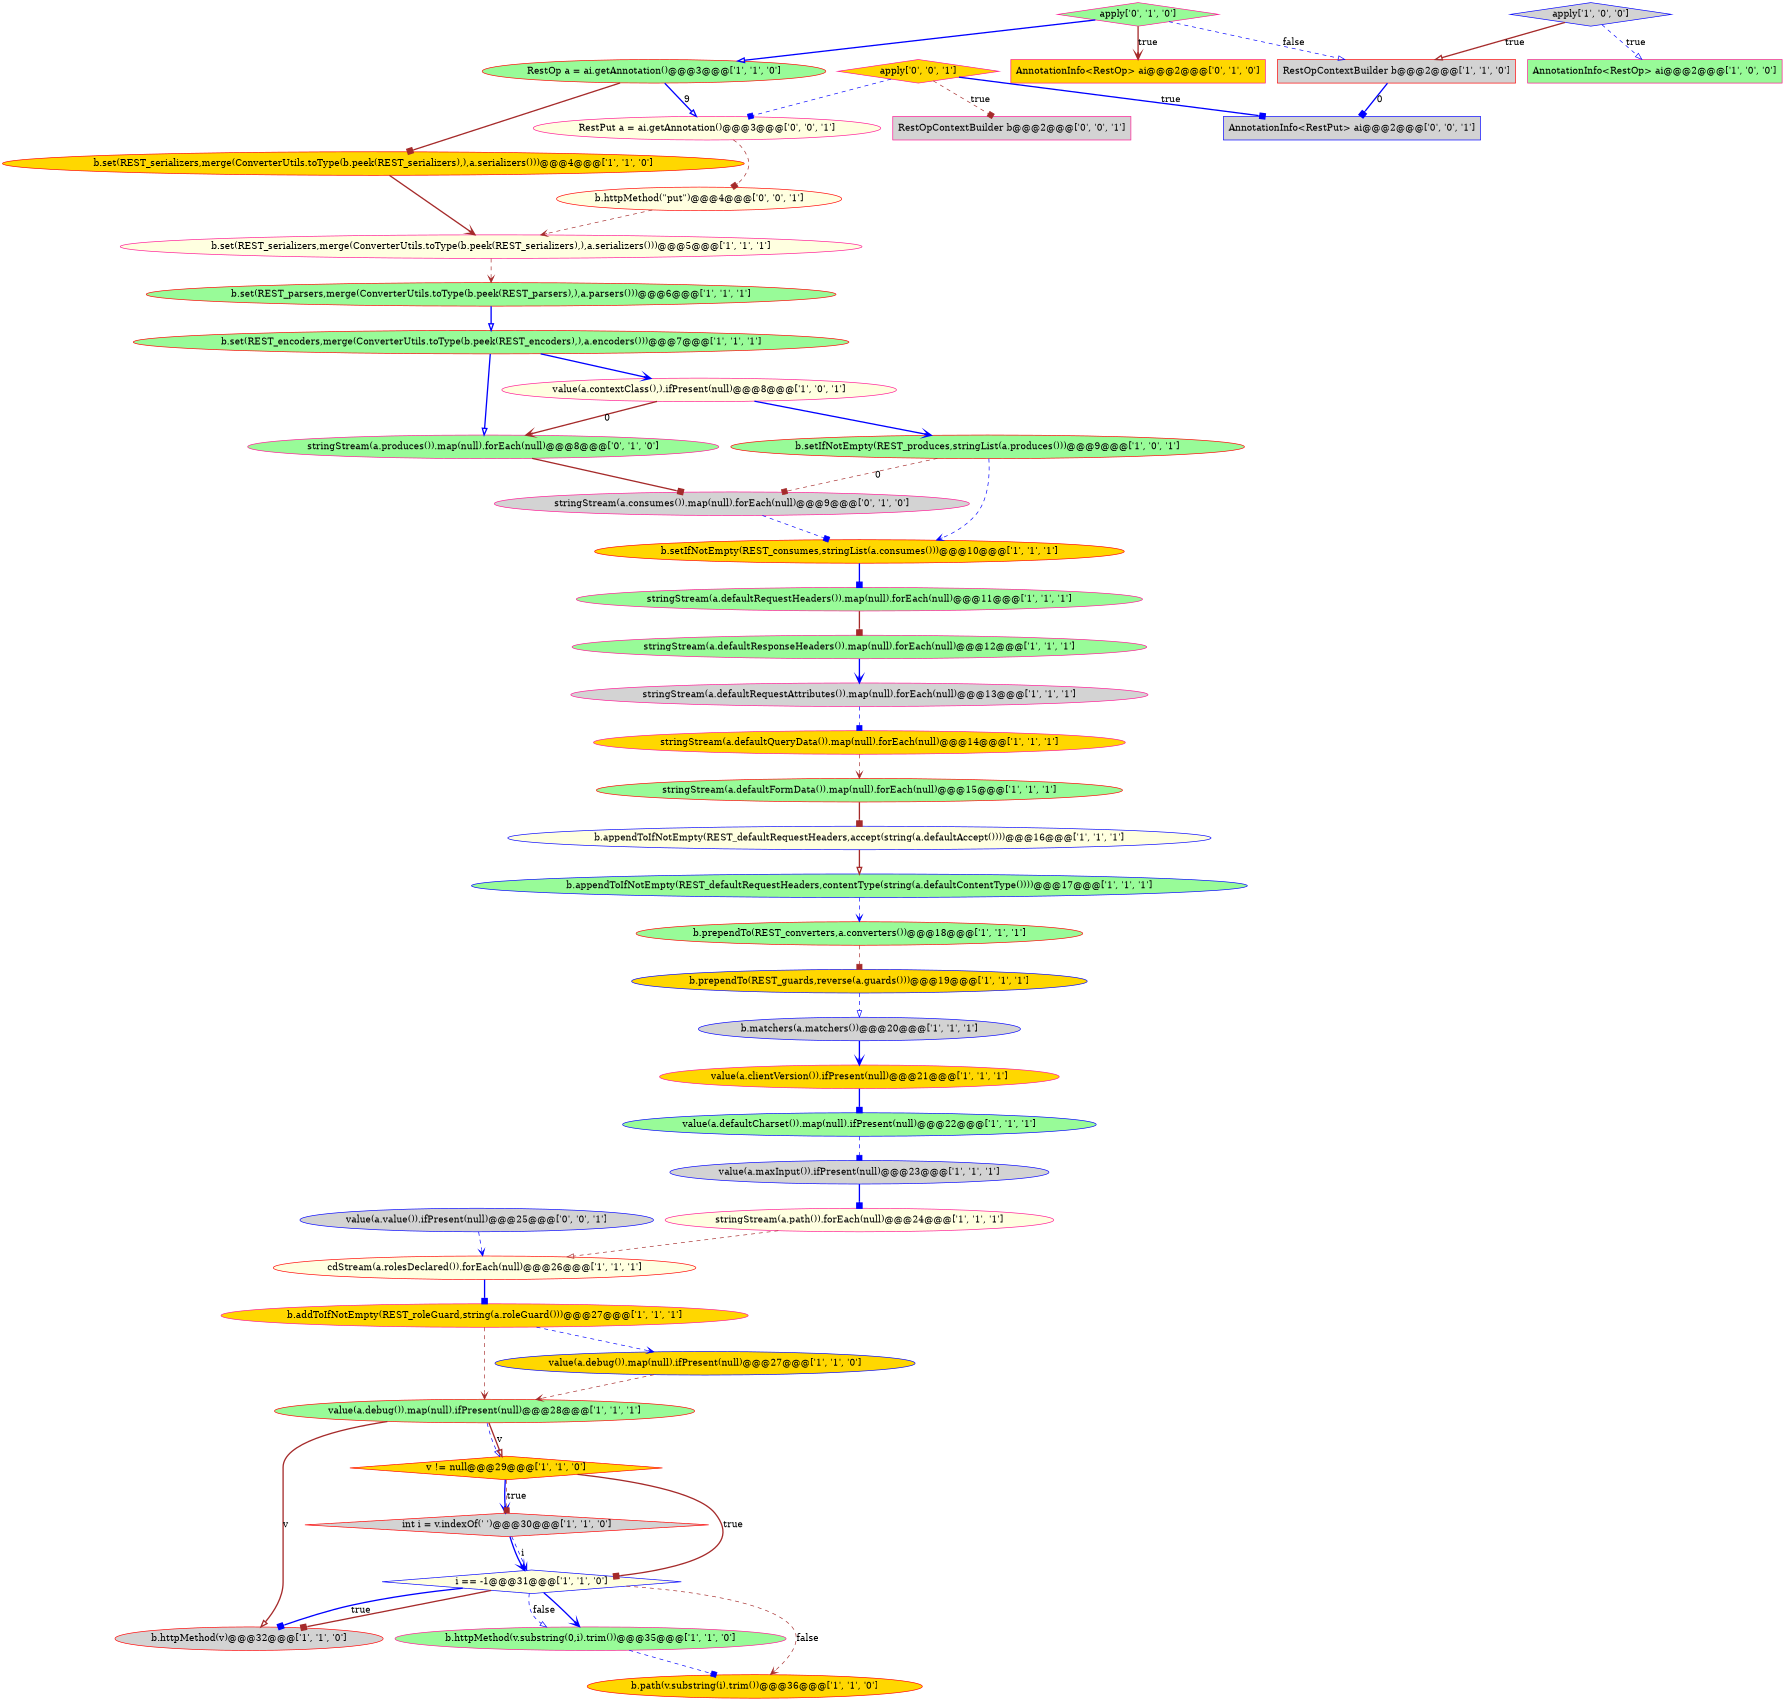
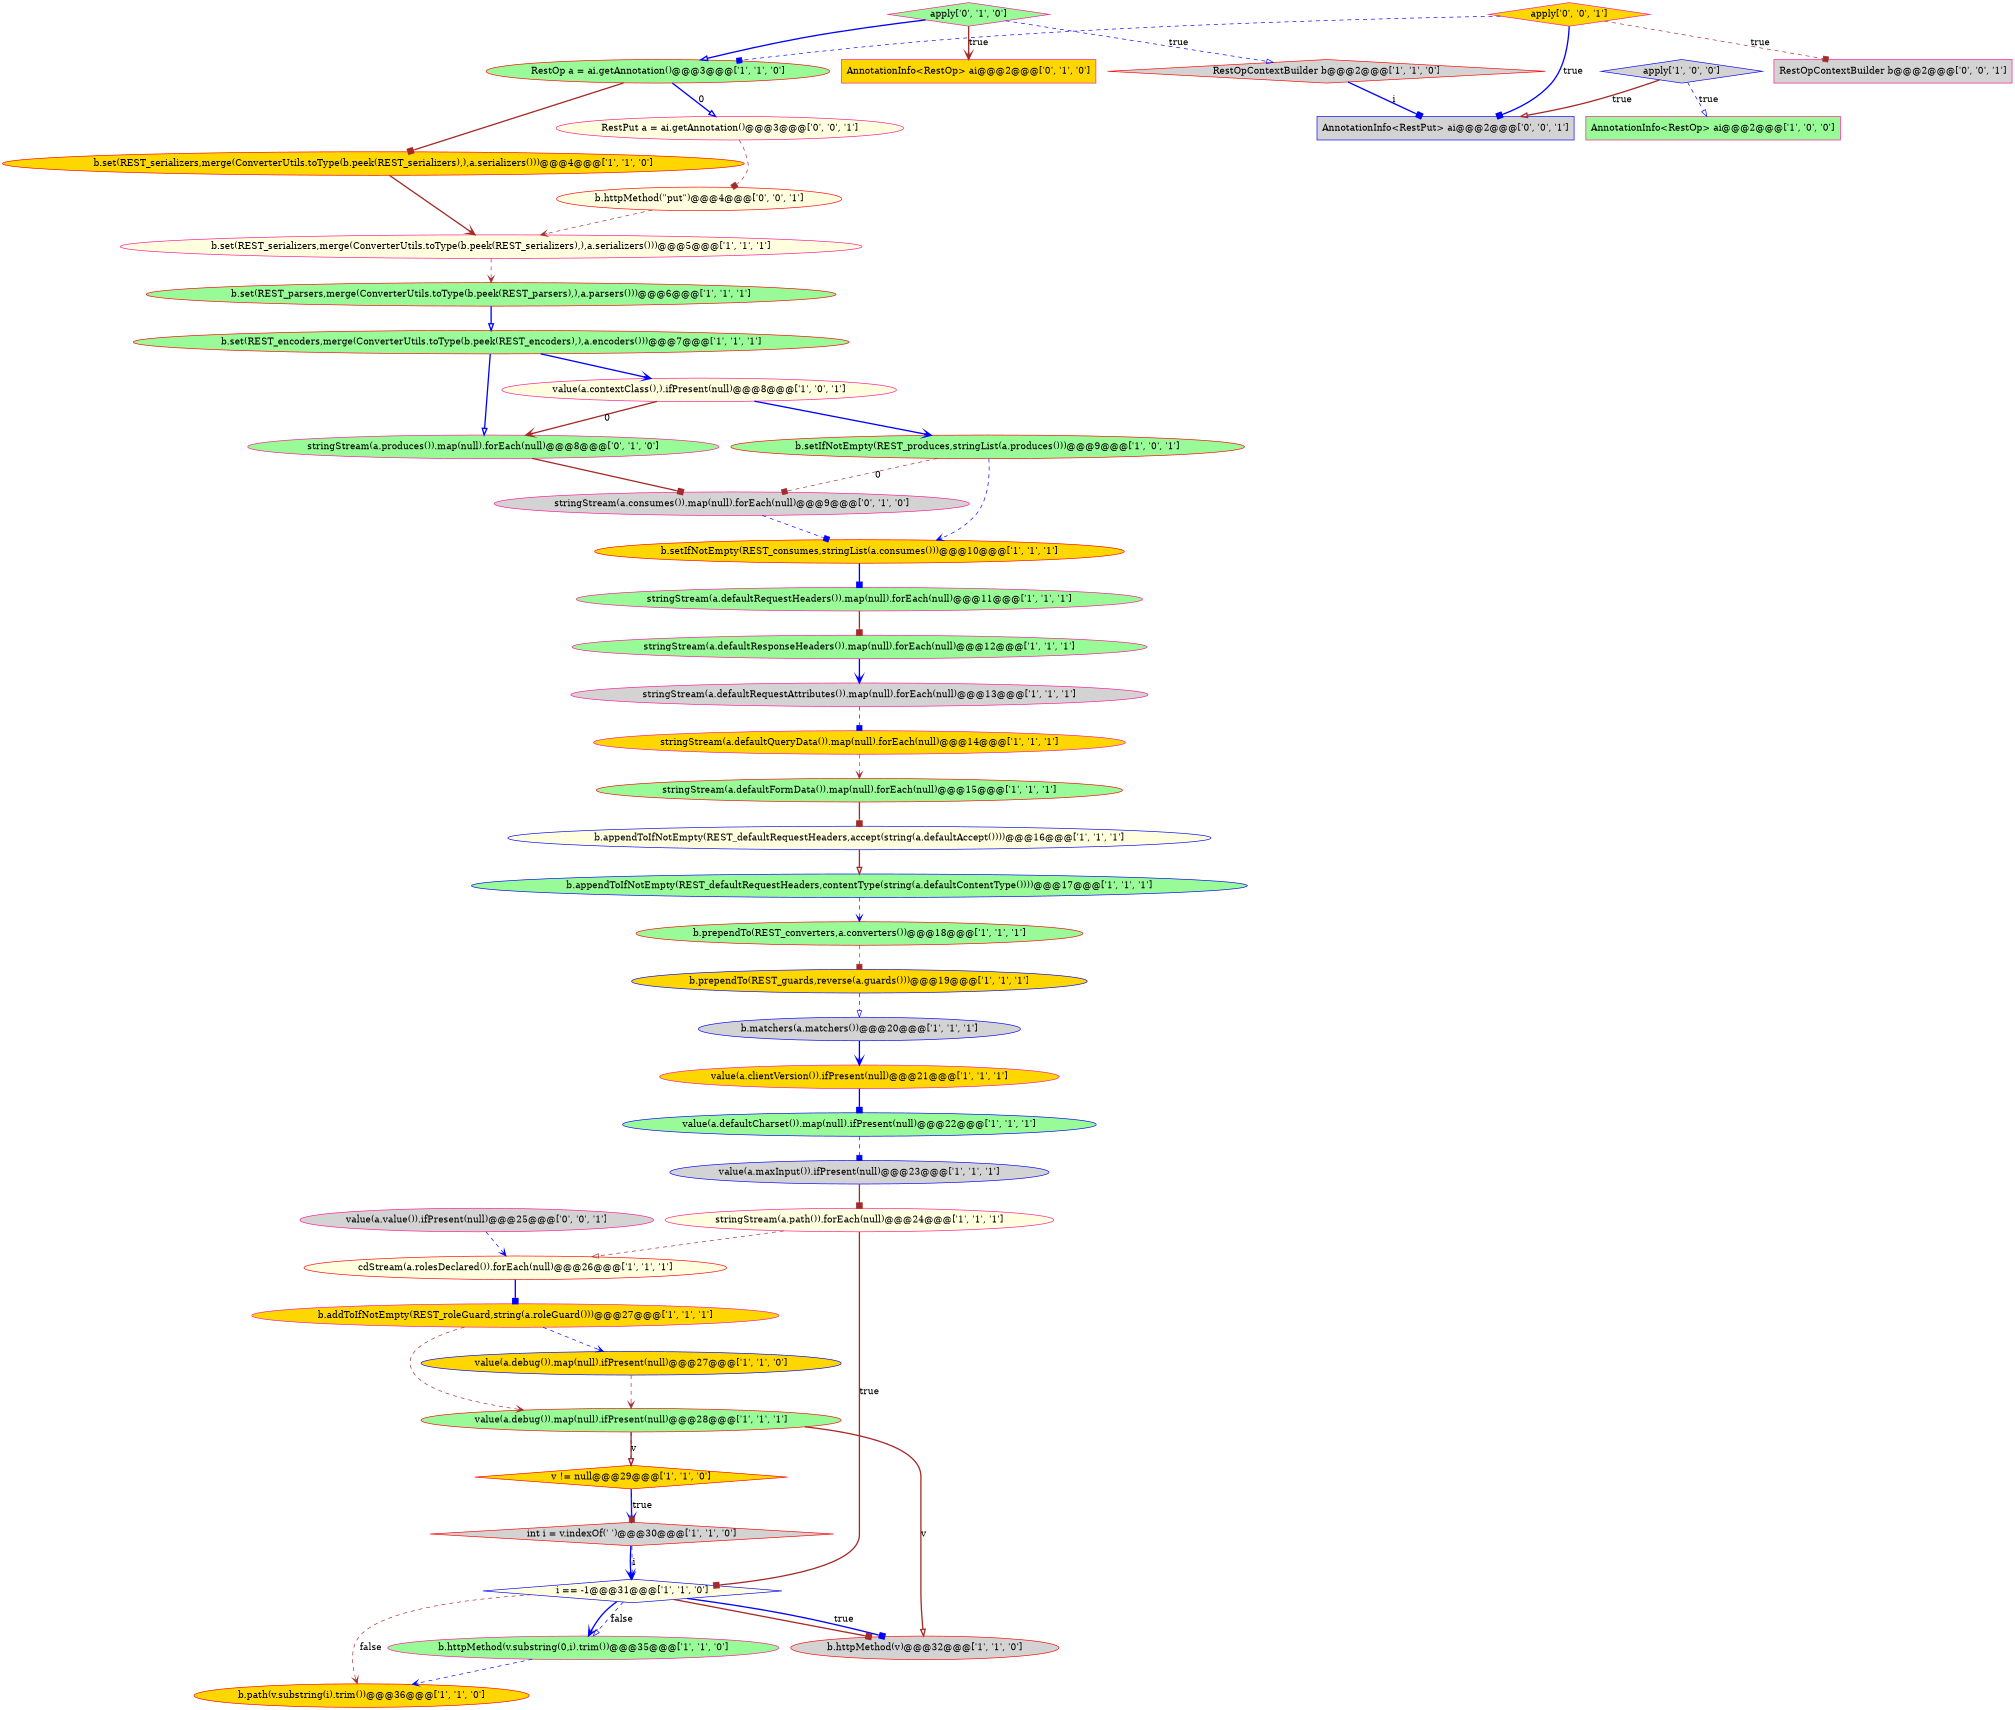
(1503, 40) -> (1594, 101)
(1294, 43) -> (1179, 43)
(1396, 71) -> (1326, 71)
(823, 97) -> (1121, 29)
(687, 100) -> (702, 100)
(1380, 100) -> (1394, 100)
(859, 1193) -> (859, 1193)
(477, 1220) -> (477, 1220)
(713, 1511) -> (859, 1461)
(669, 1662) -> (475, 1671)
